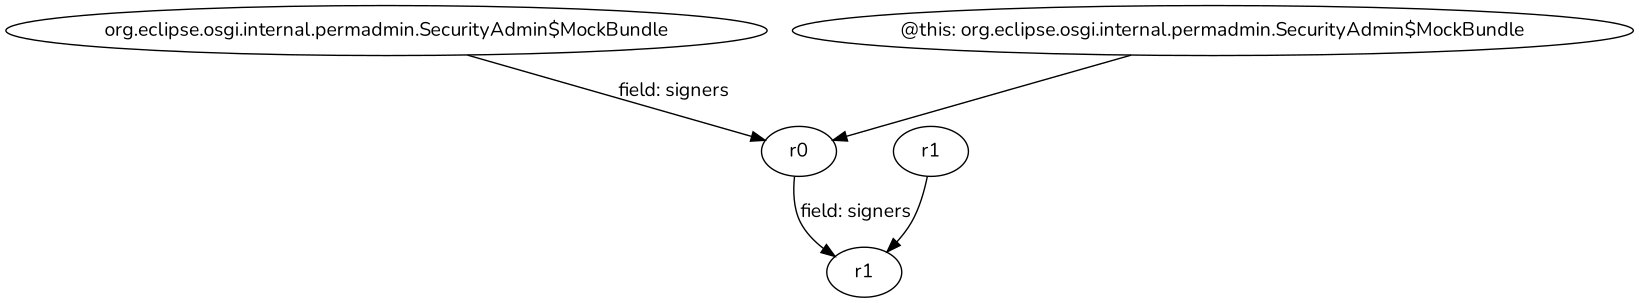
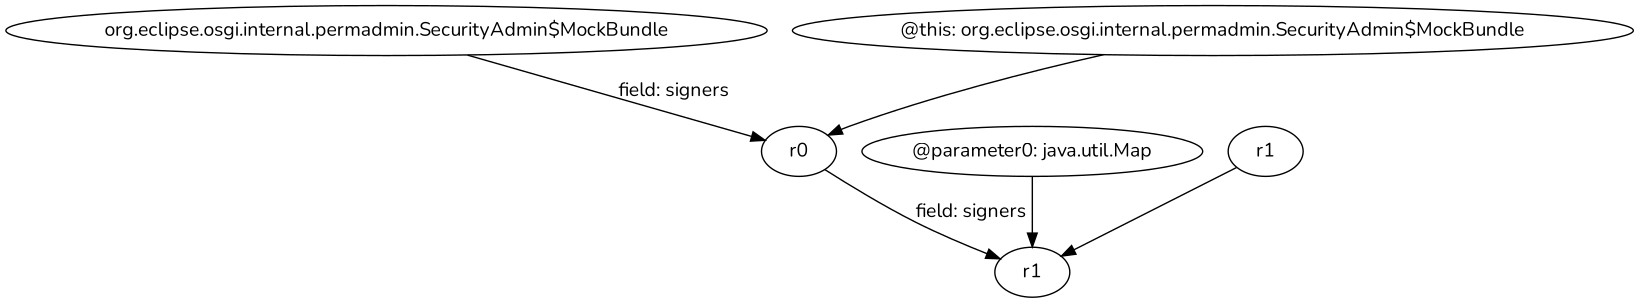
none -> (1032, 151)
